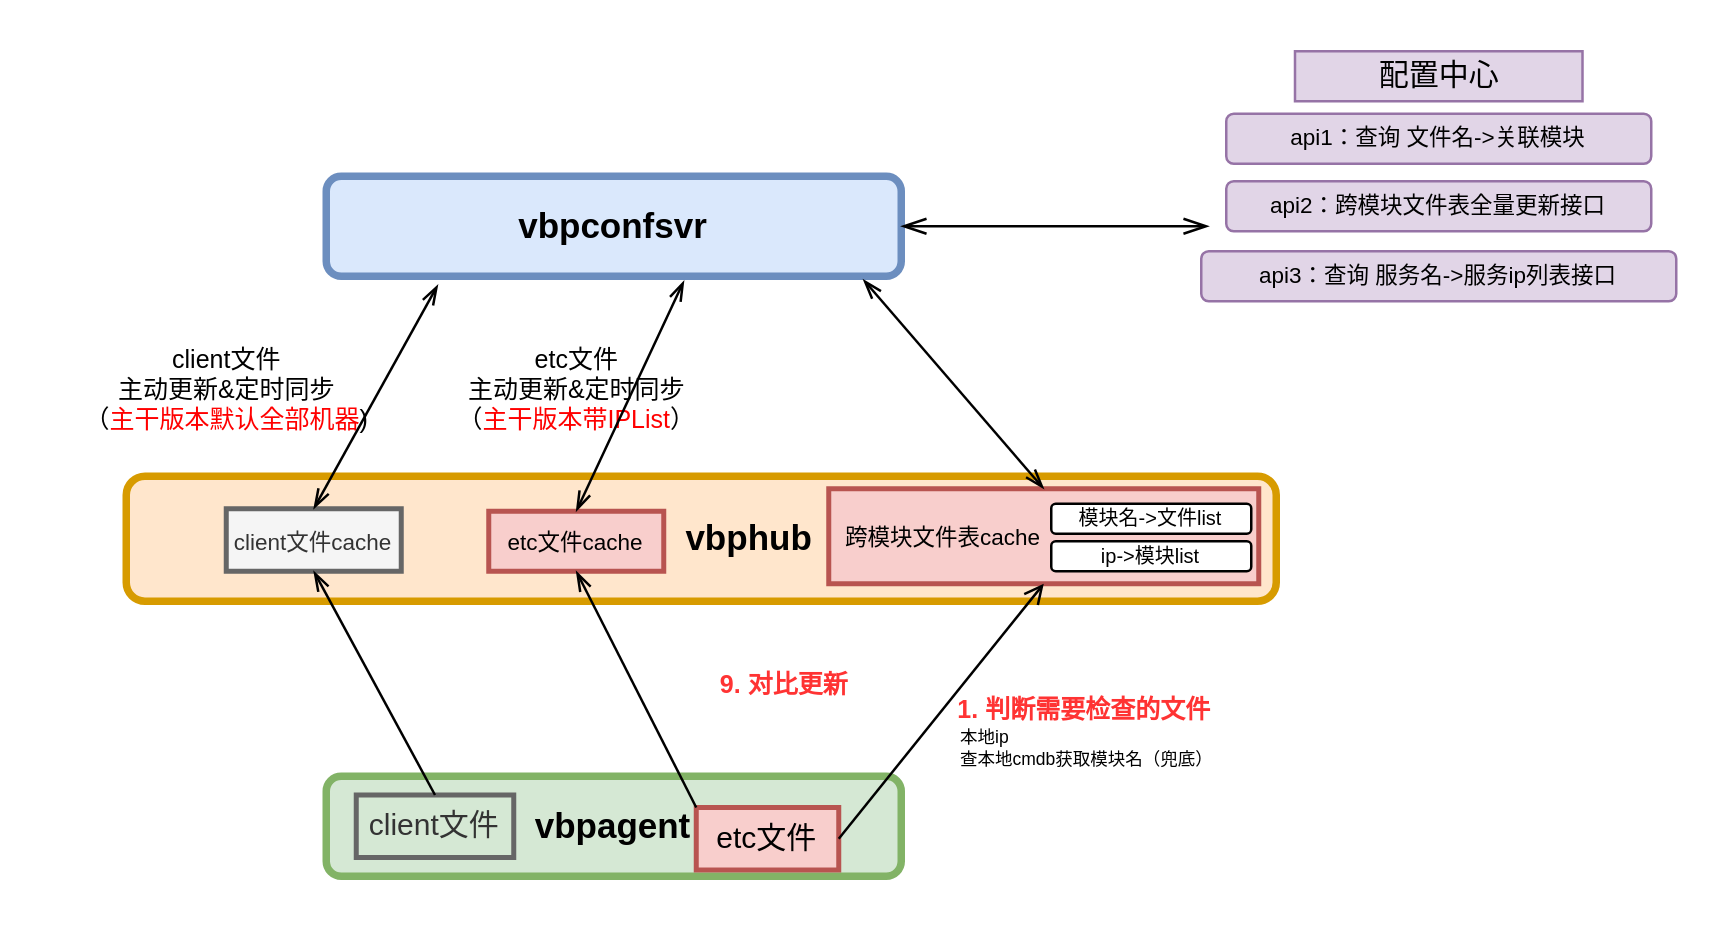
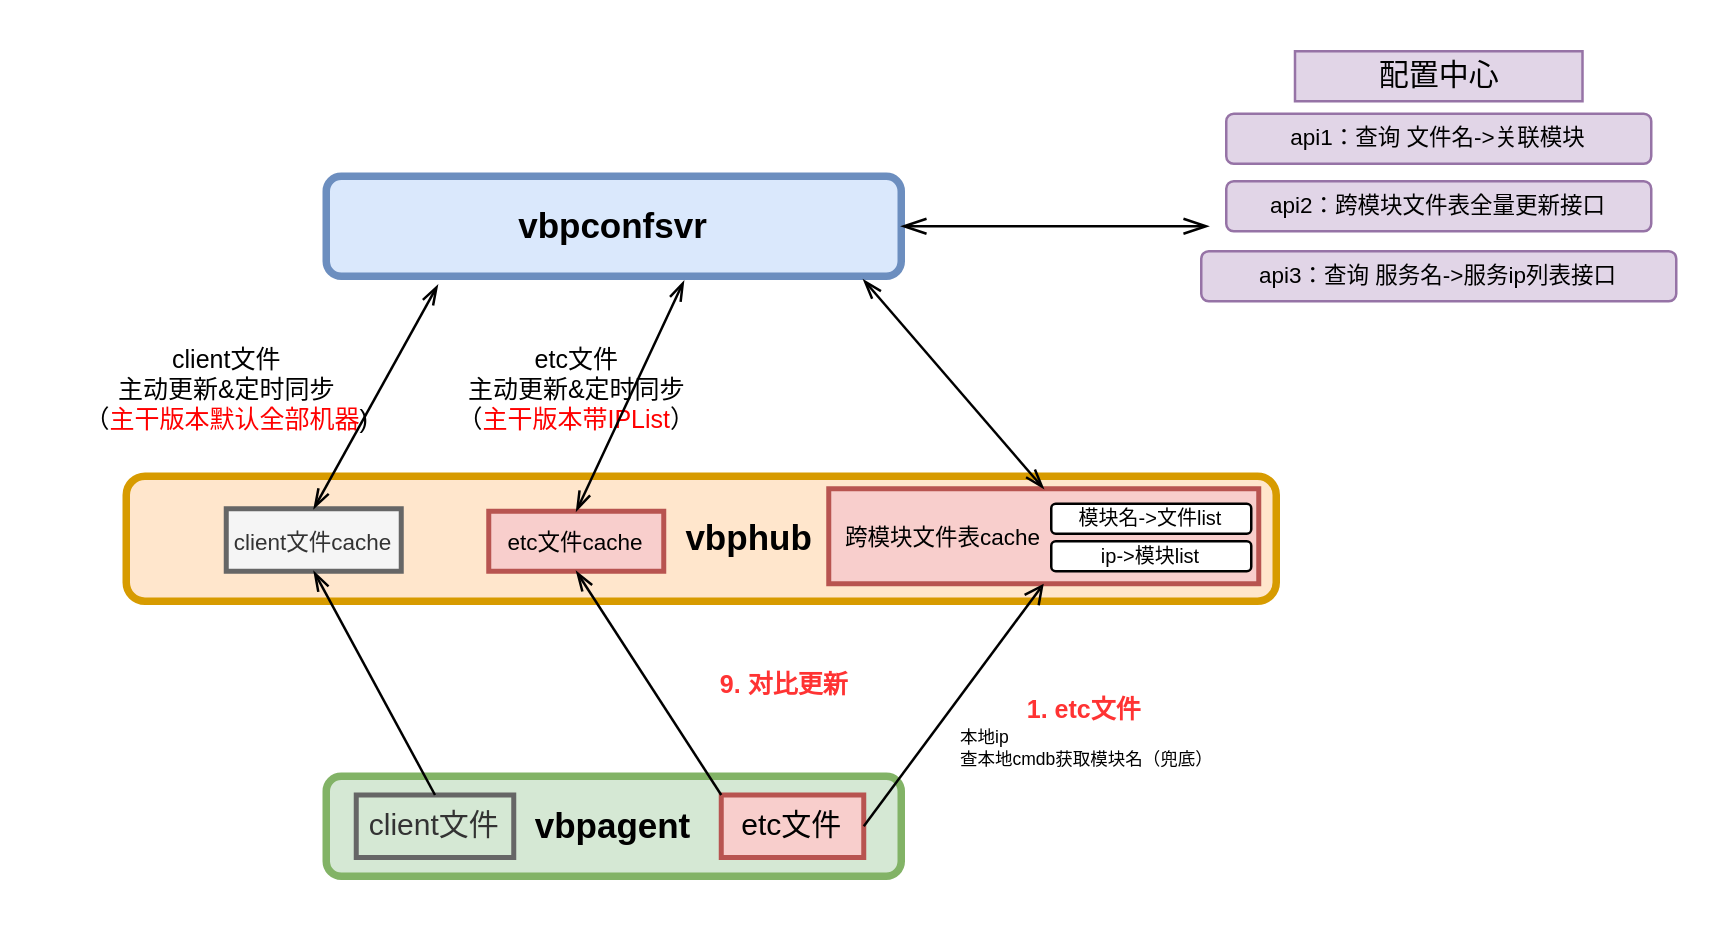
(1085, 709) -> (1085, 709)
(768, 839) -> (793, 826)
